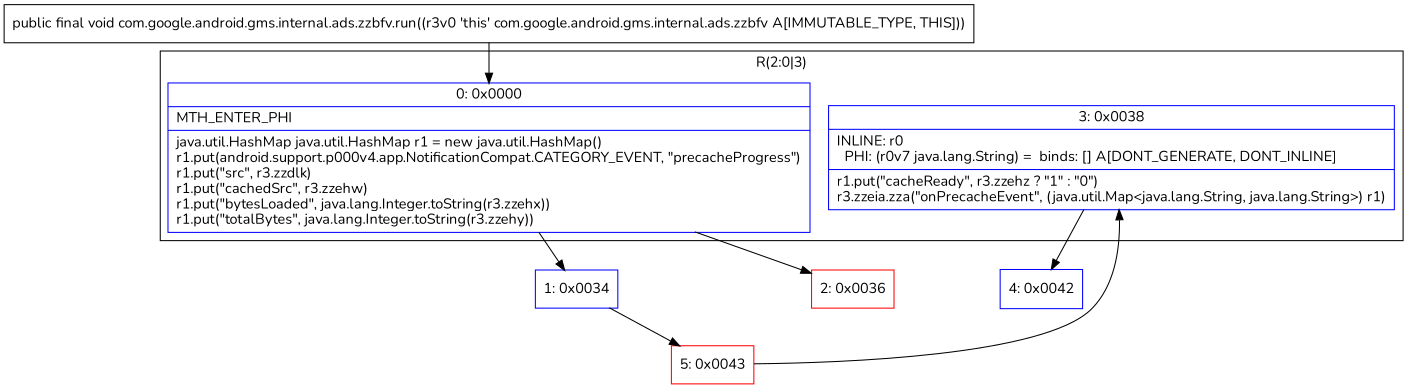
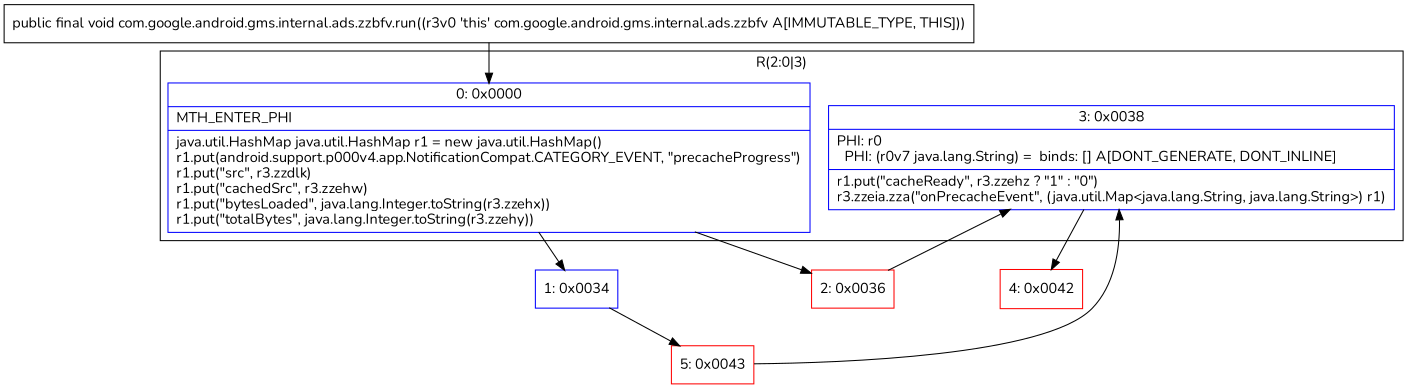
(872, 141) -> (862, 141)
none -> (933, 248)
(1041, 289) -> (1041, 289)
